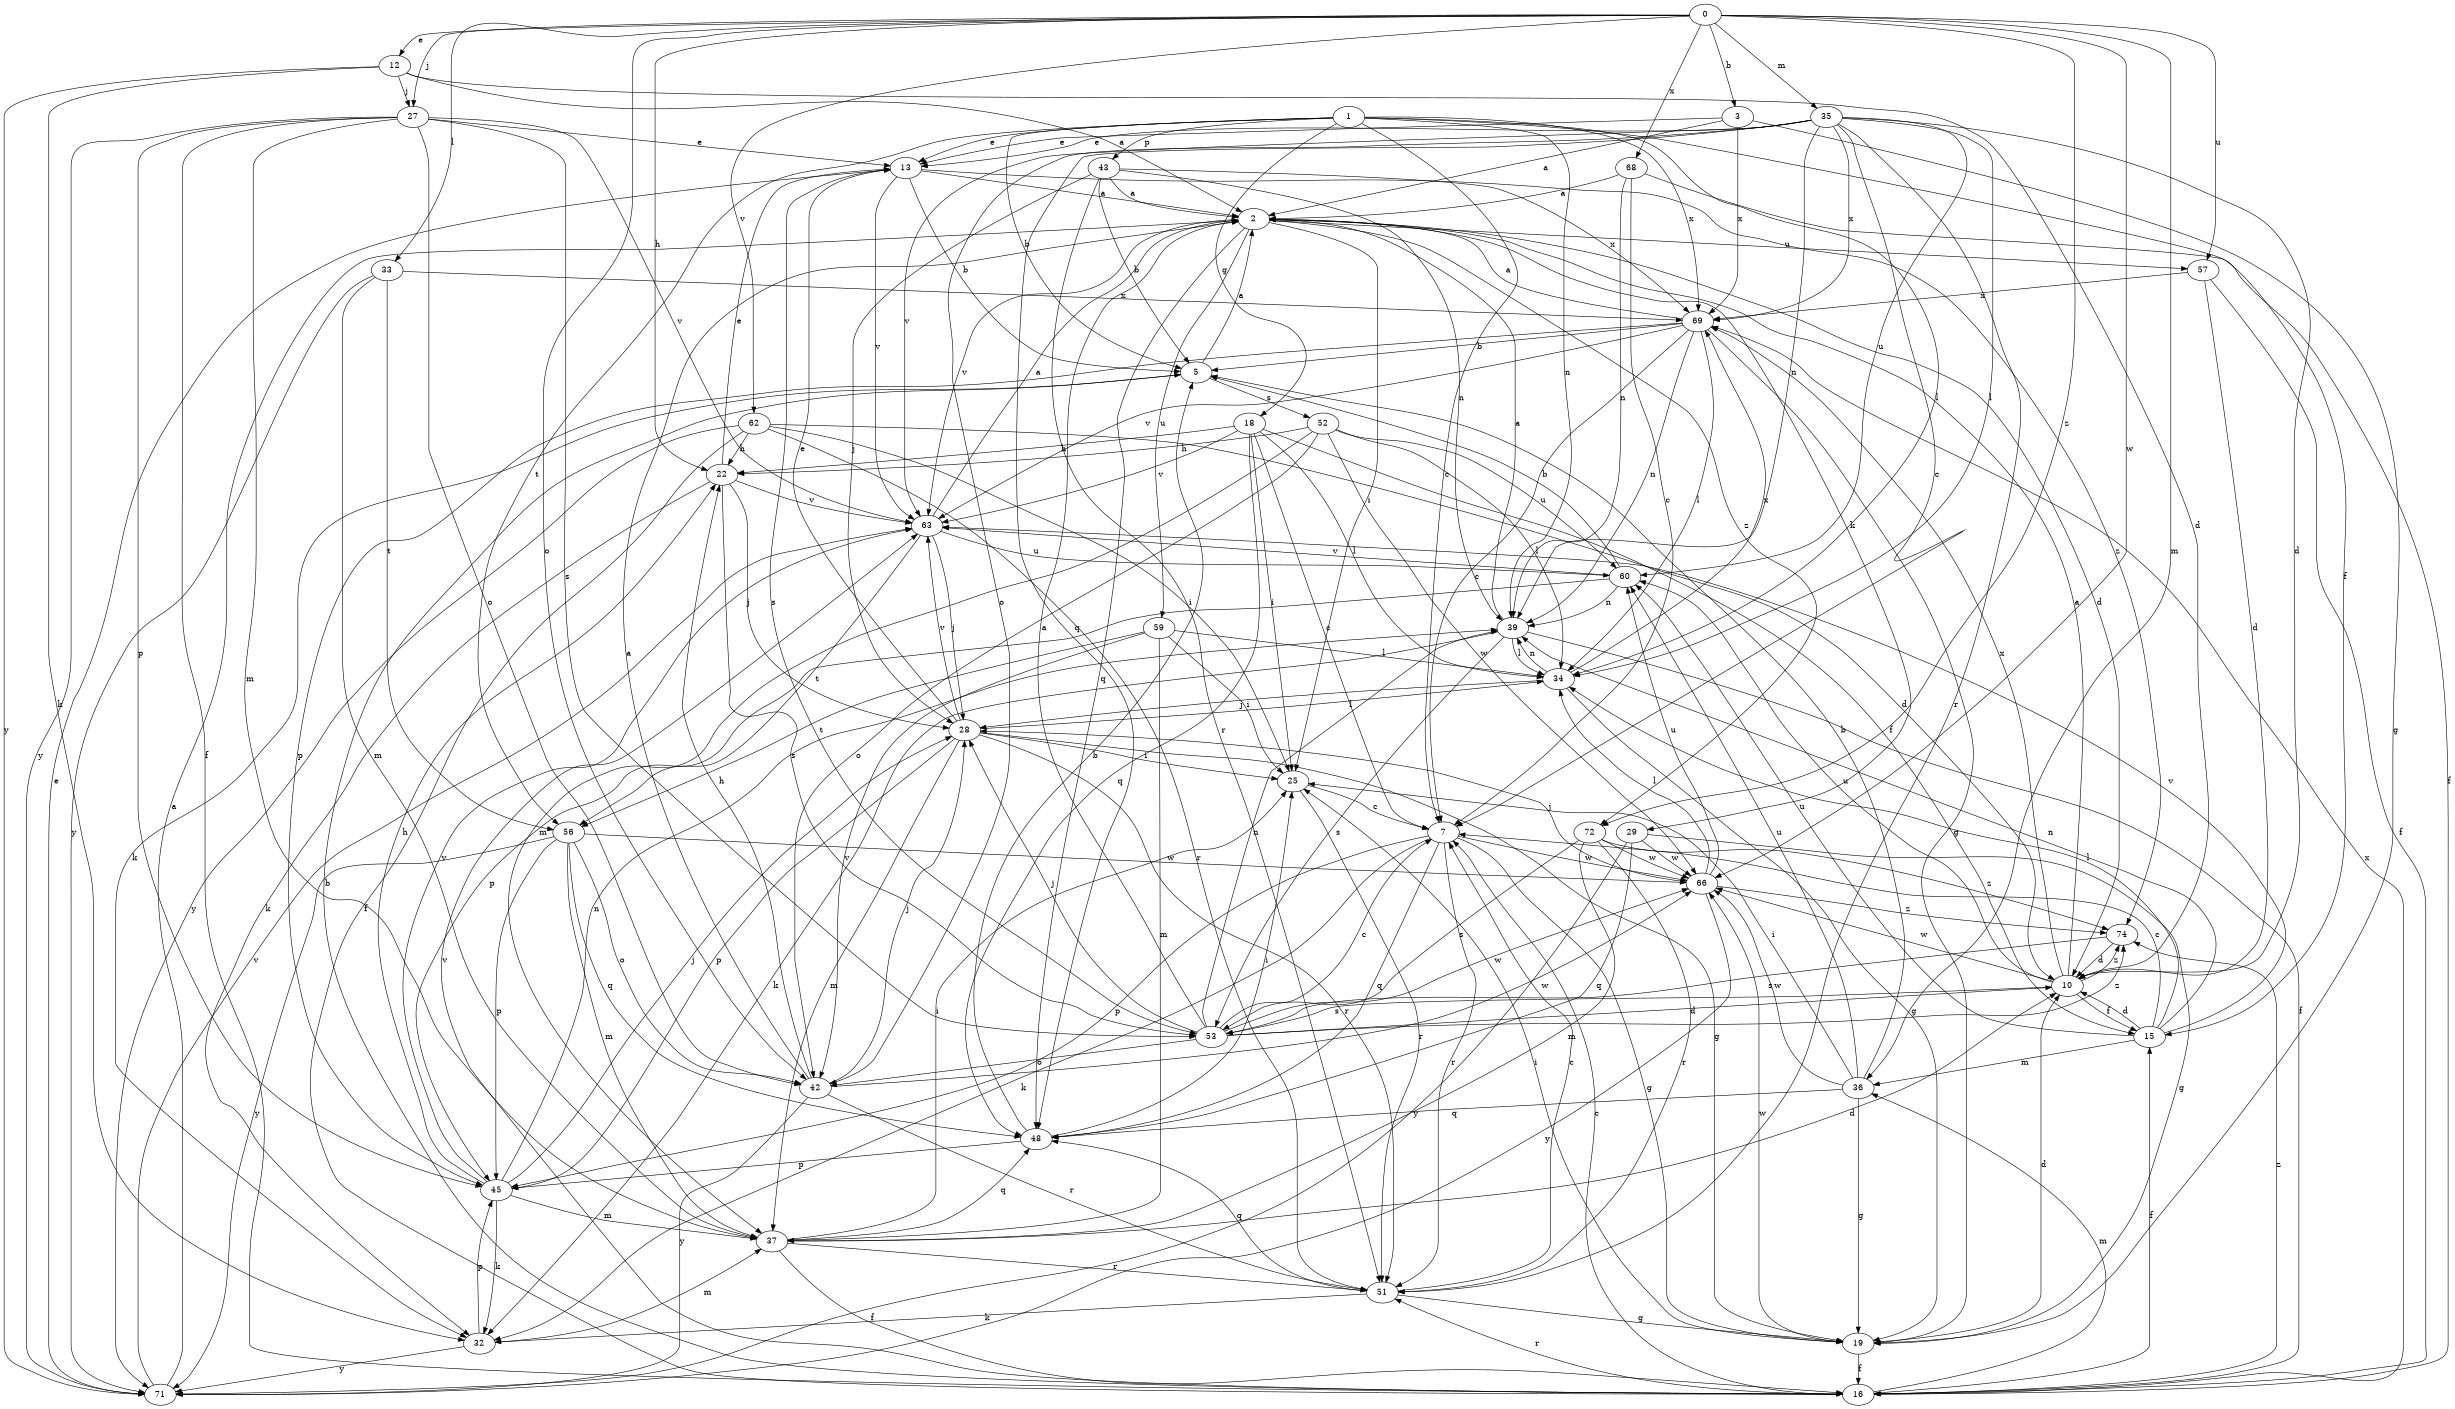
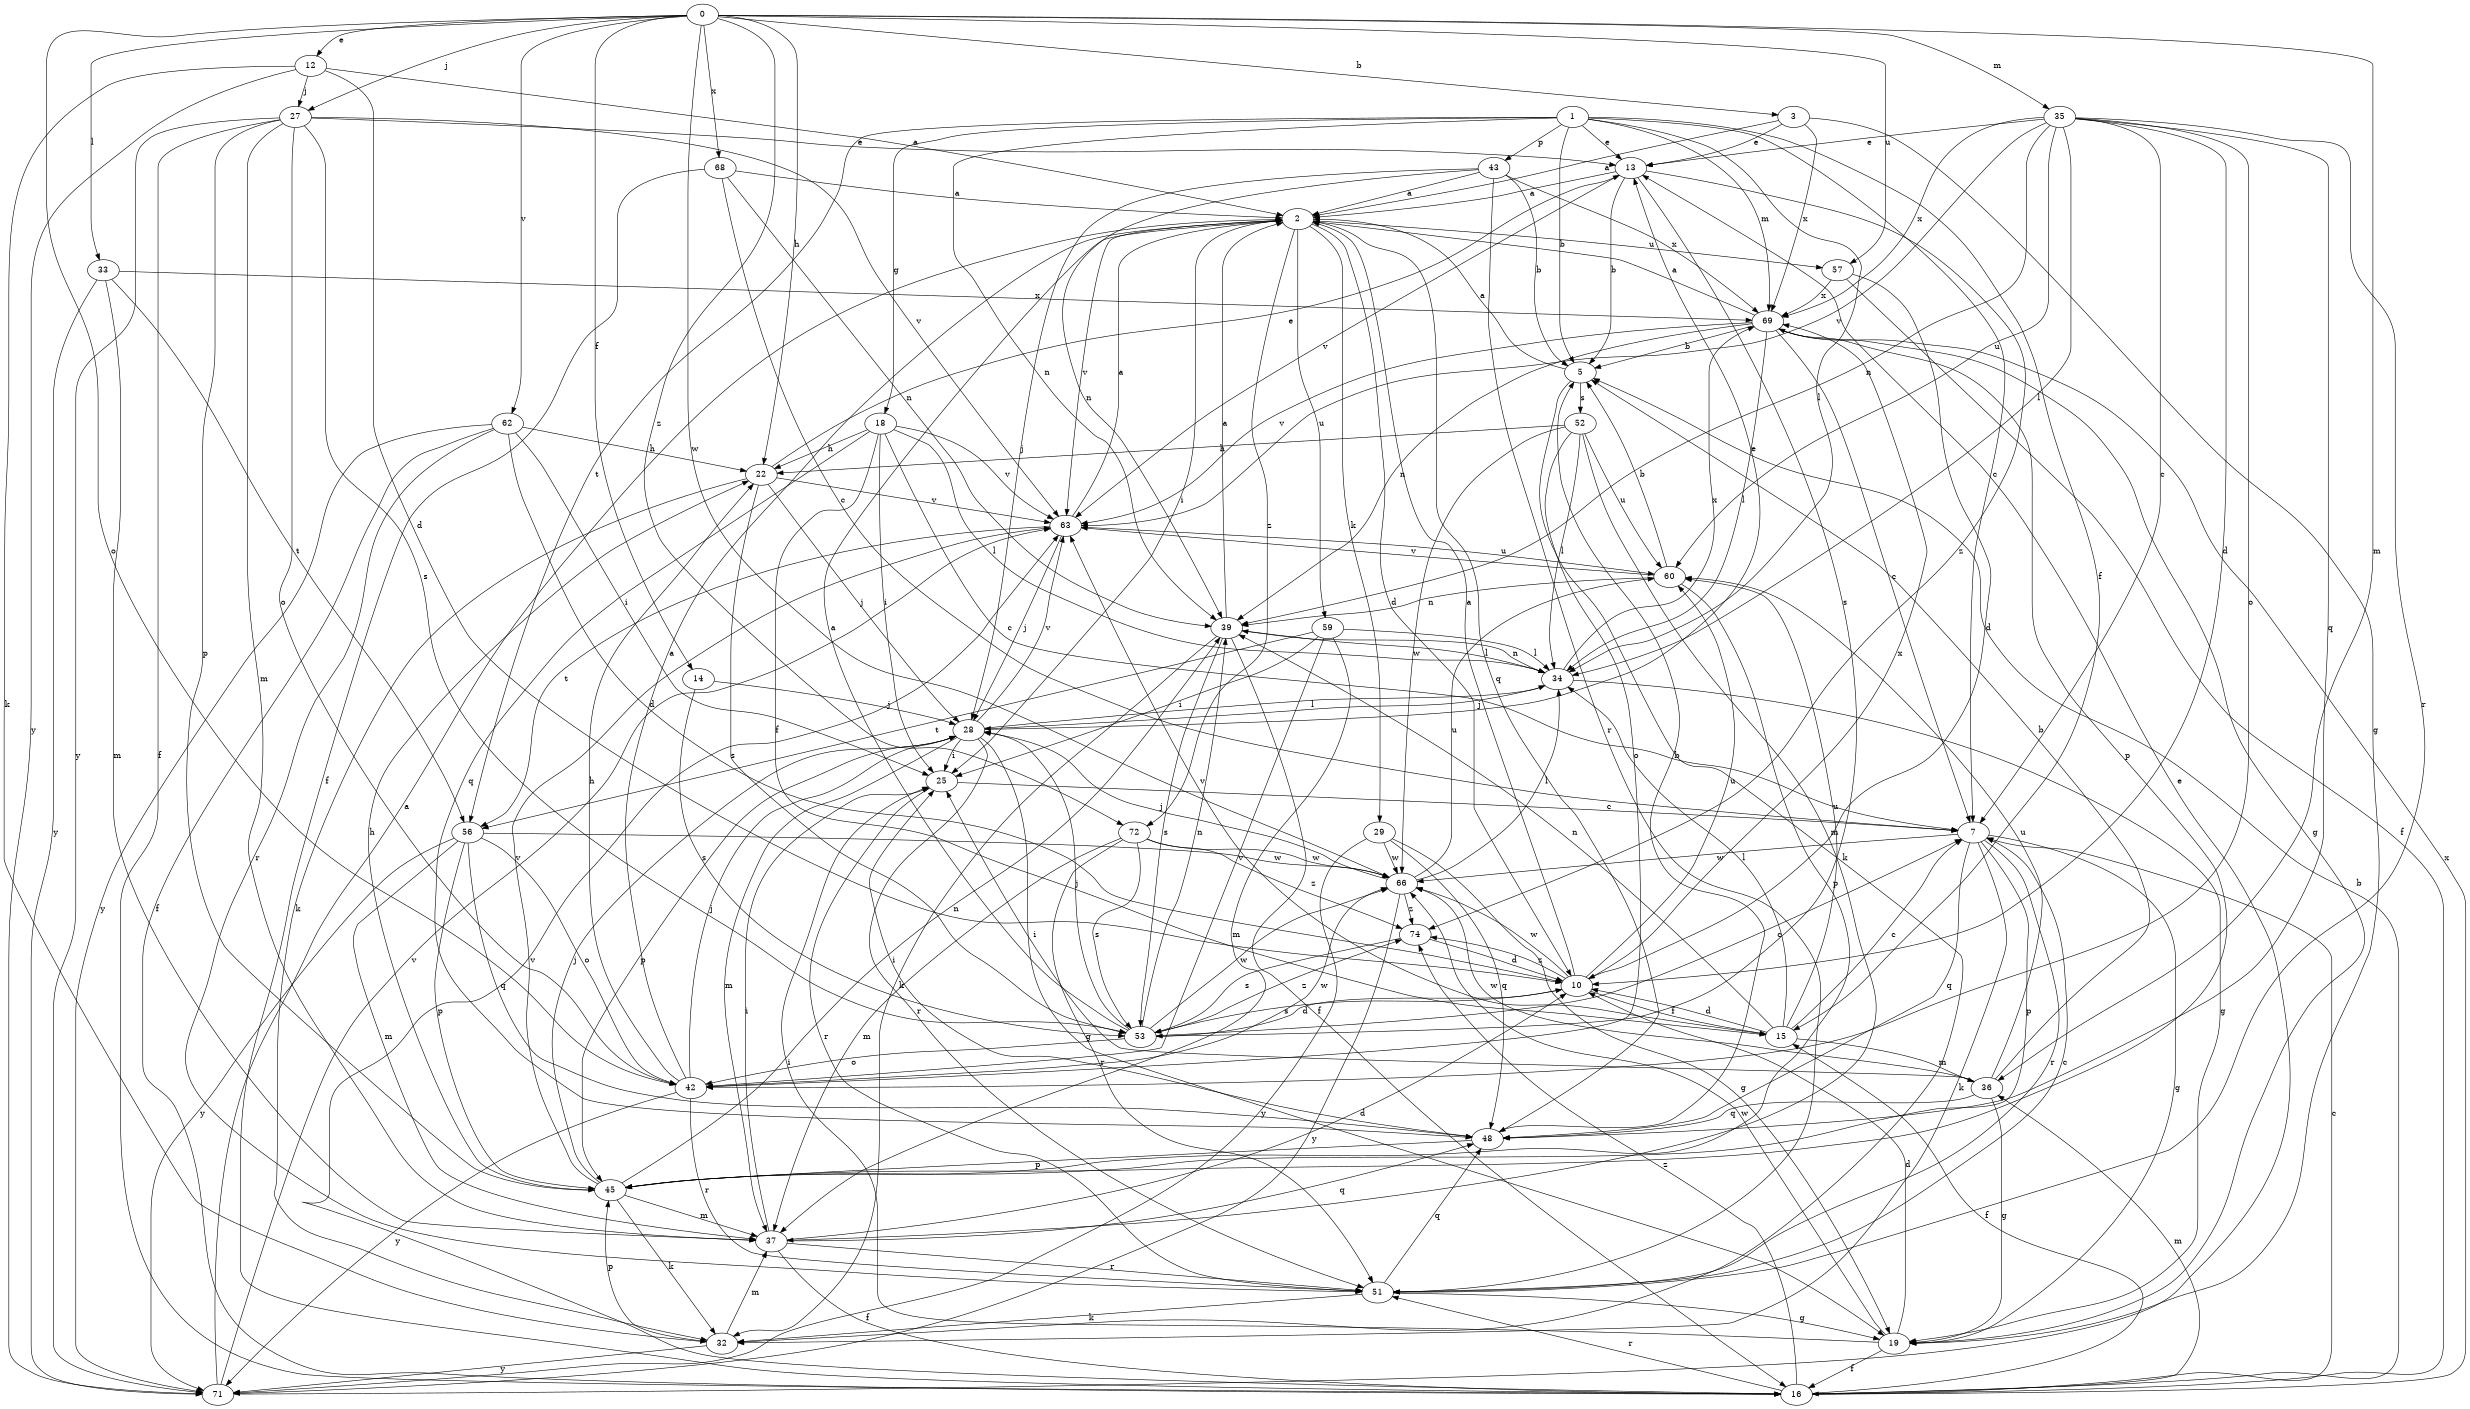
(1692, 219) -> (1765, 219)
none -> (699, 679)
